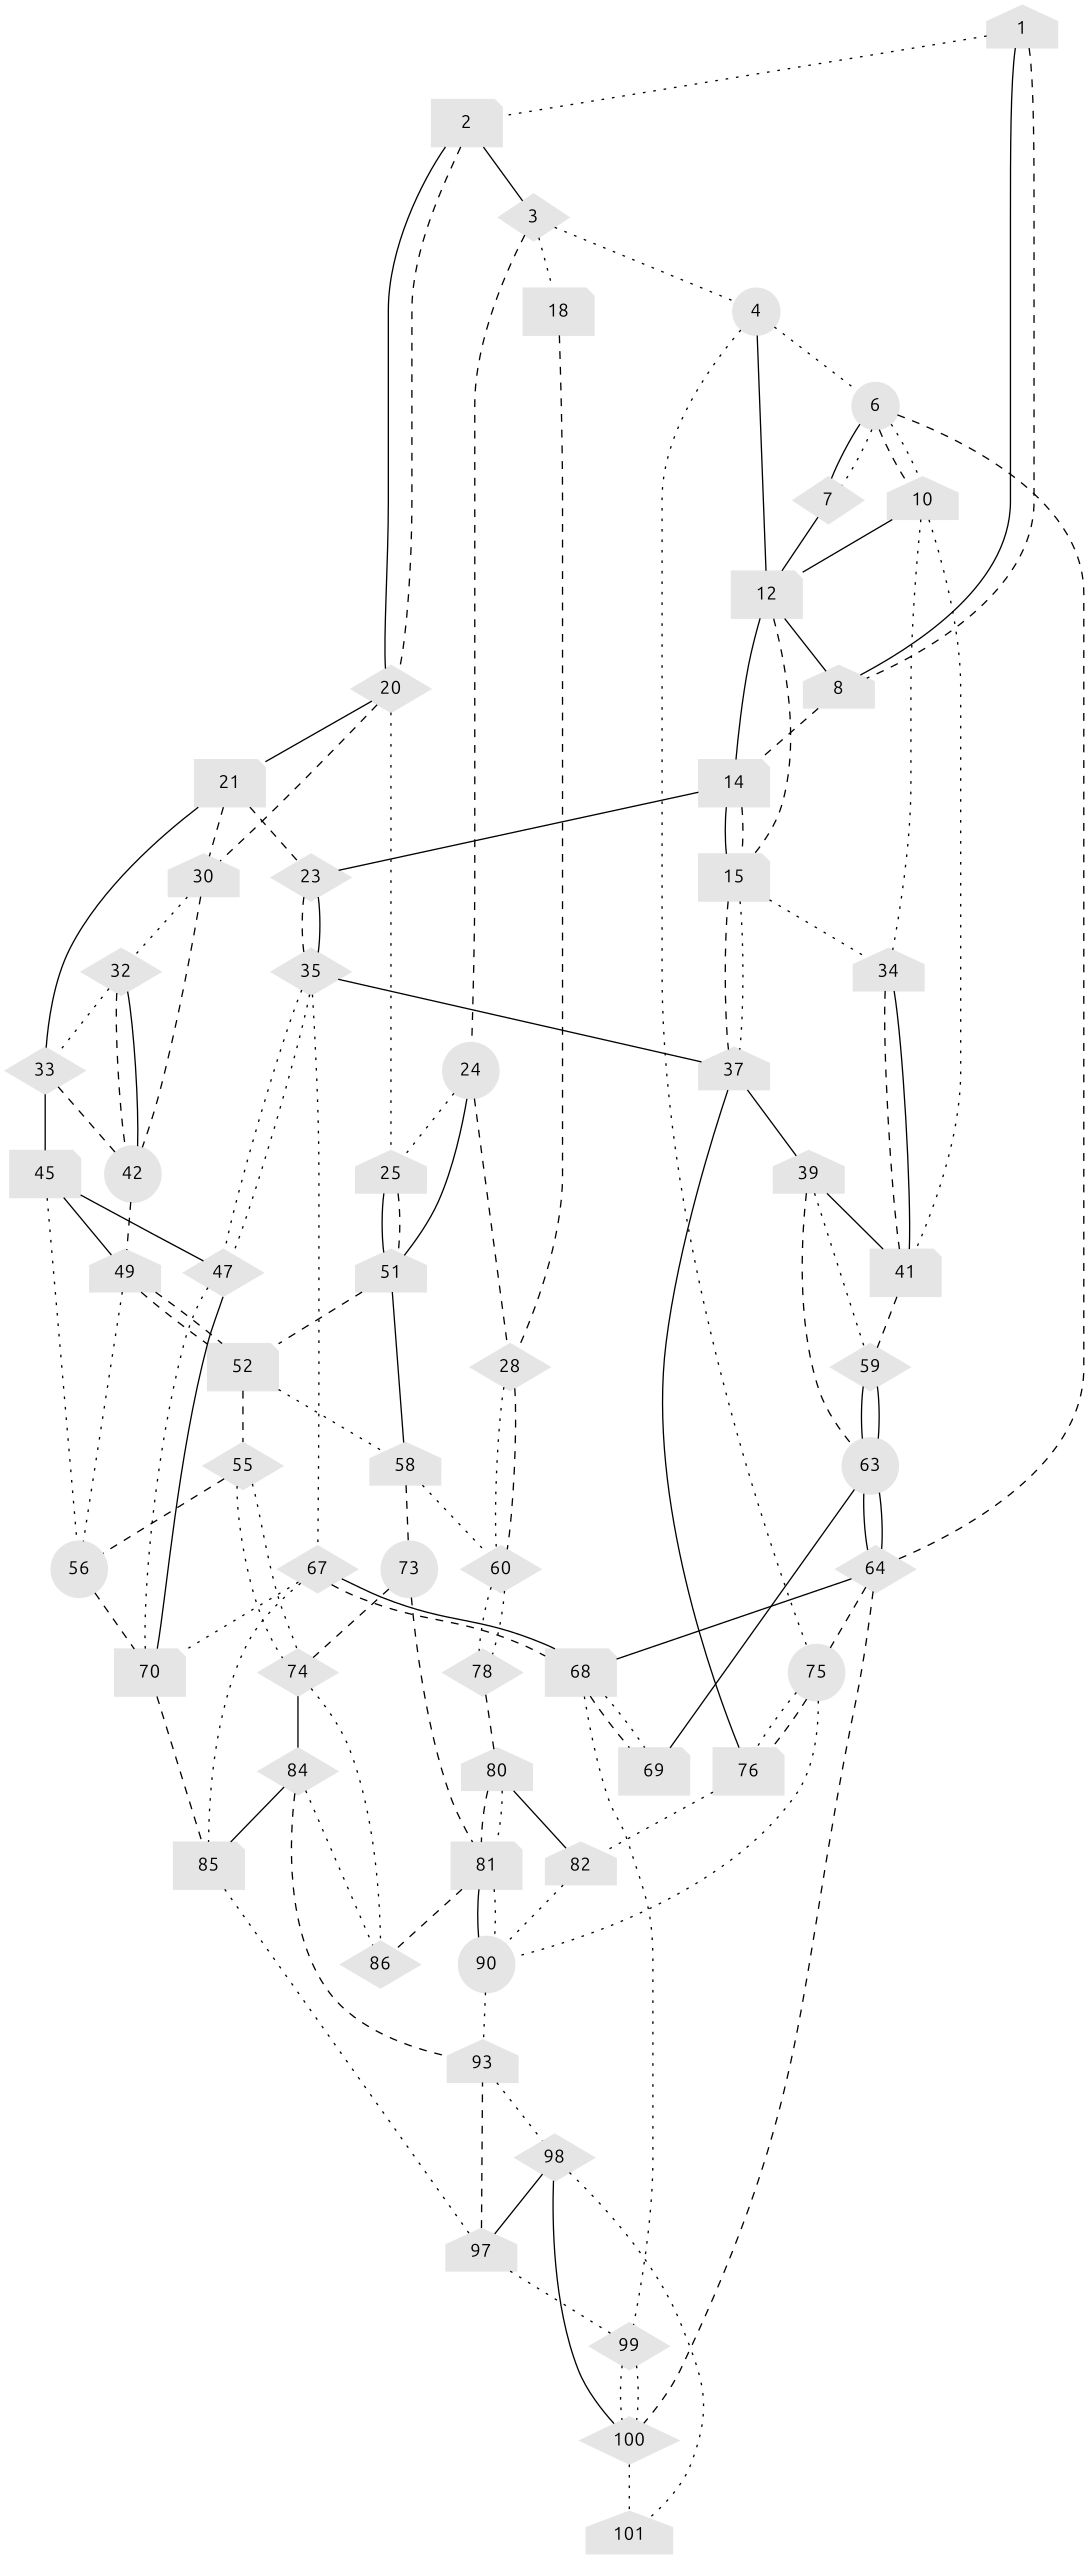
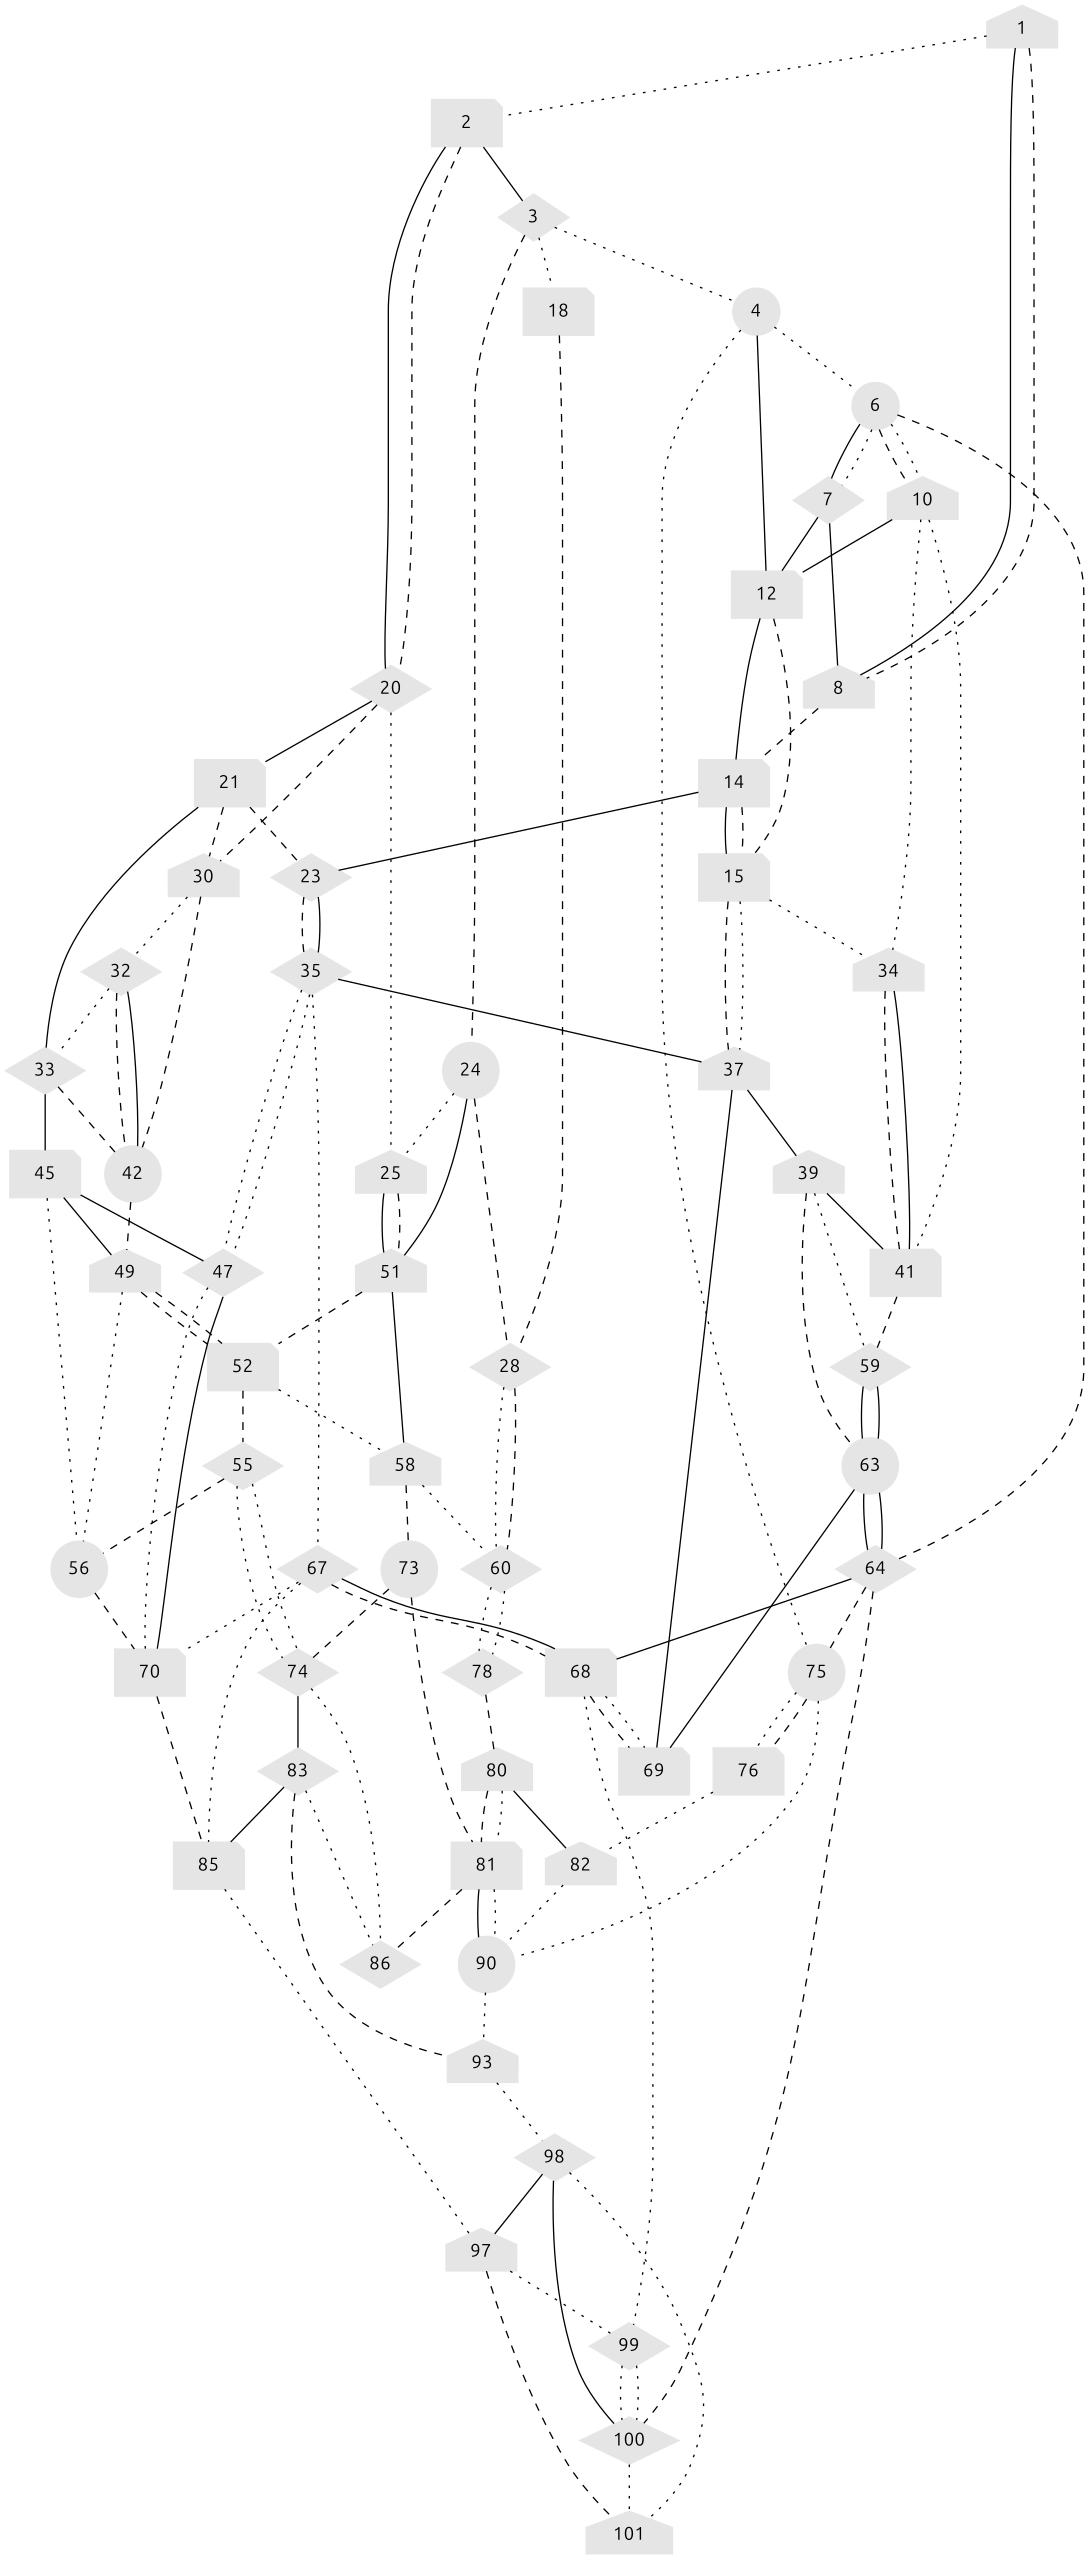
(805, 645) -> (834, 594)
(663, 1420) -> (694, 1419)
(298, 1771) -> (298, 1771)
(482, 2155) -> (535, 2402)
